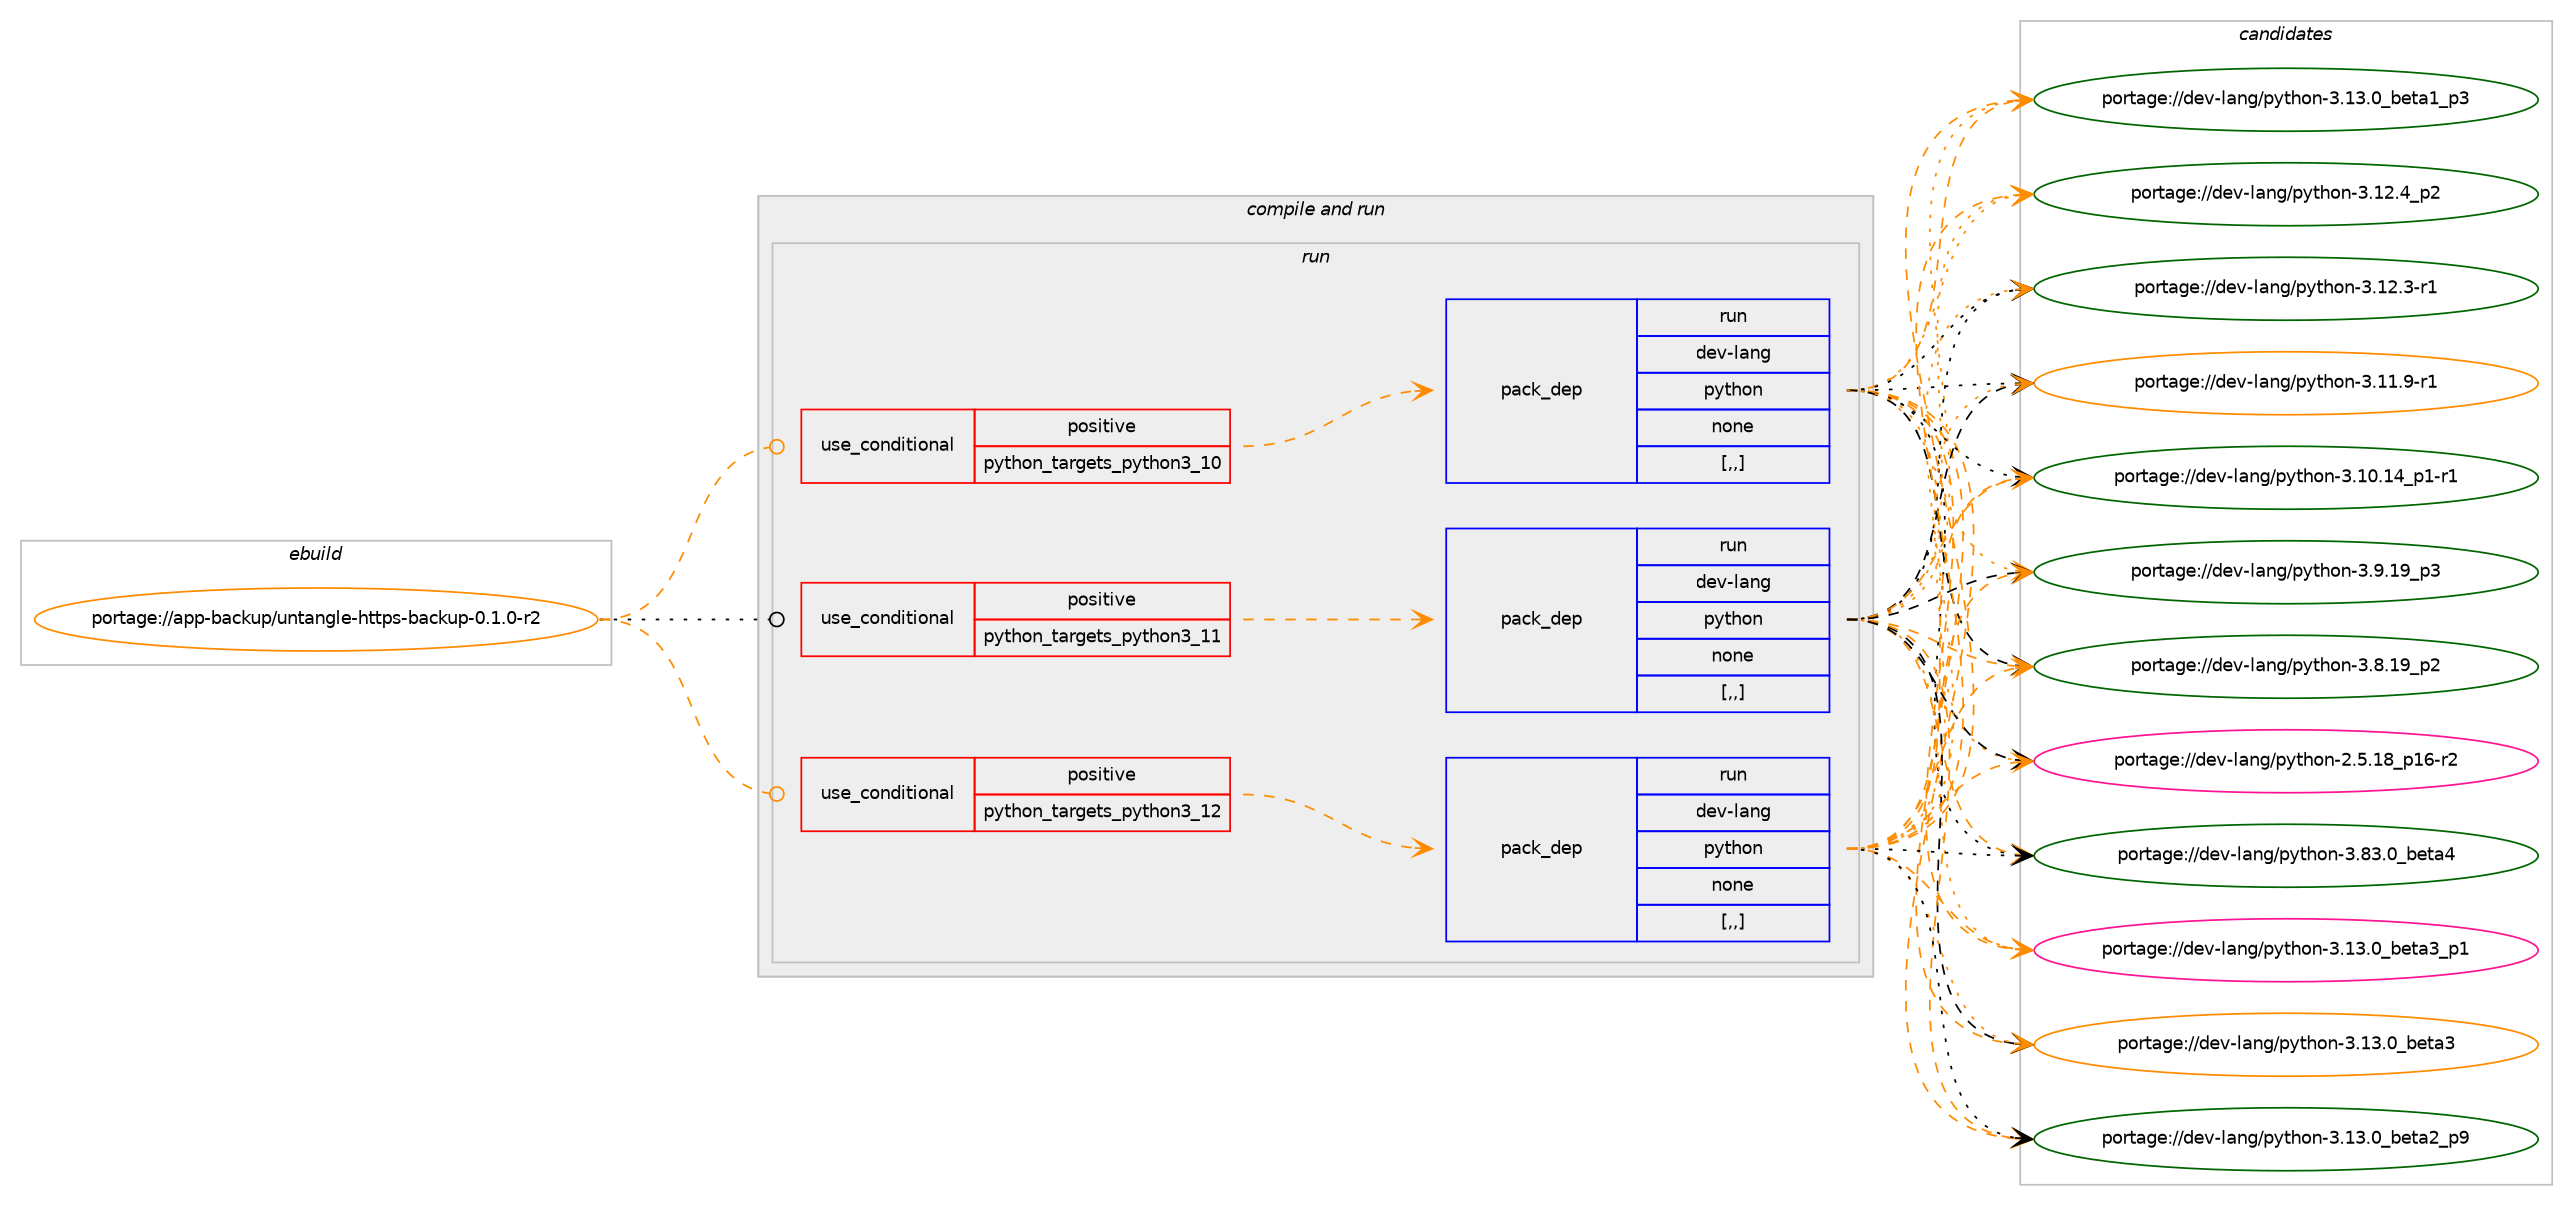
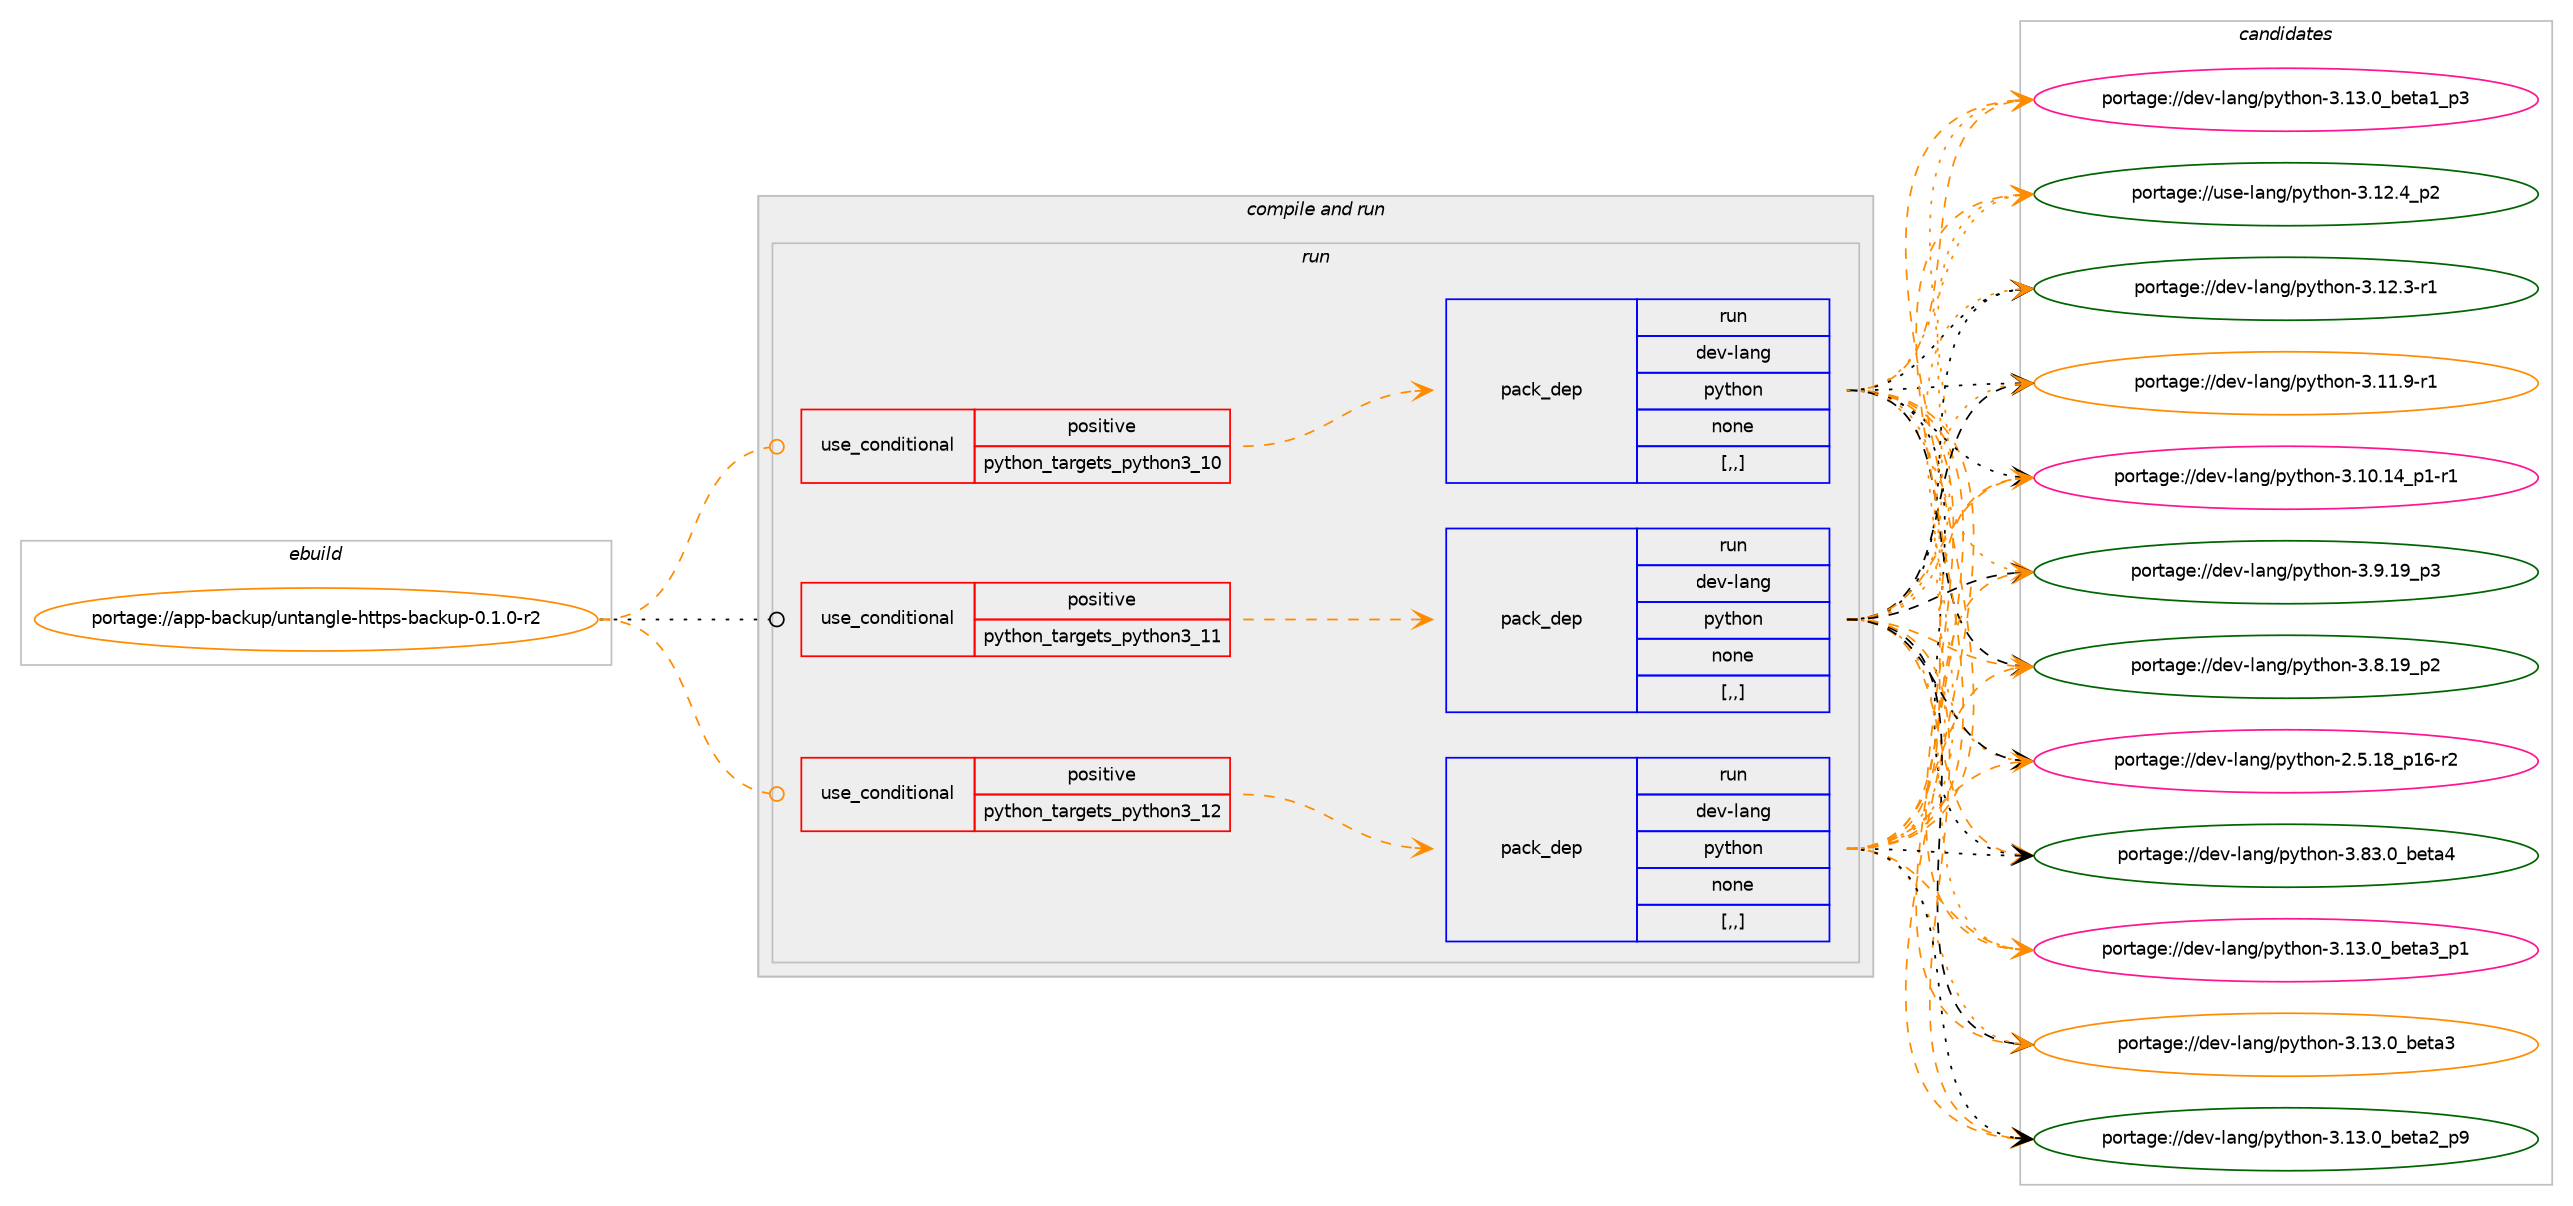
(2286, 100) -> (2286, 100)
(2286, 194) -> (2286, 194)
(2286, 478) -> (2286, 478)
